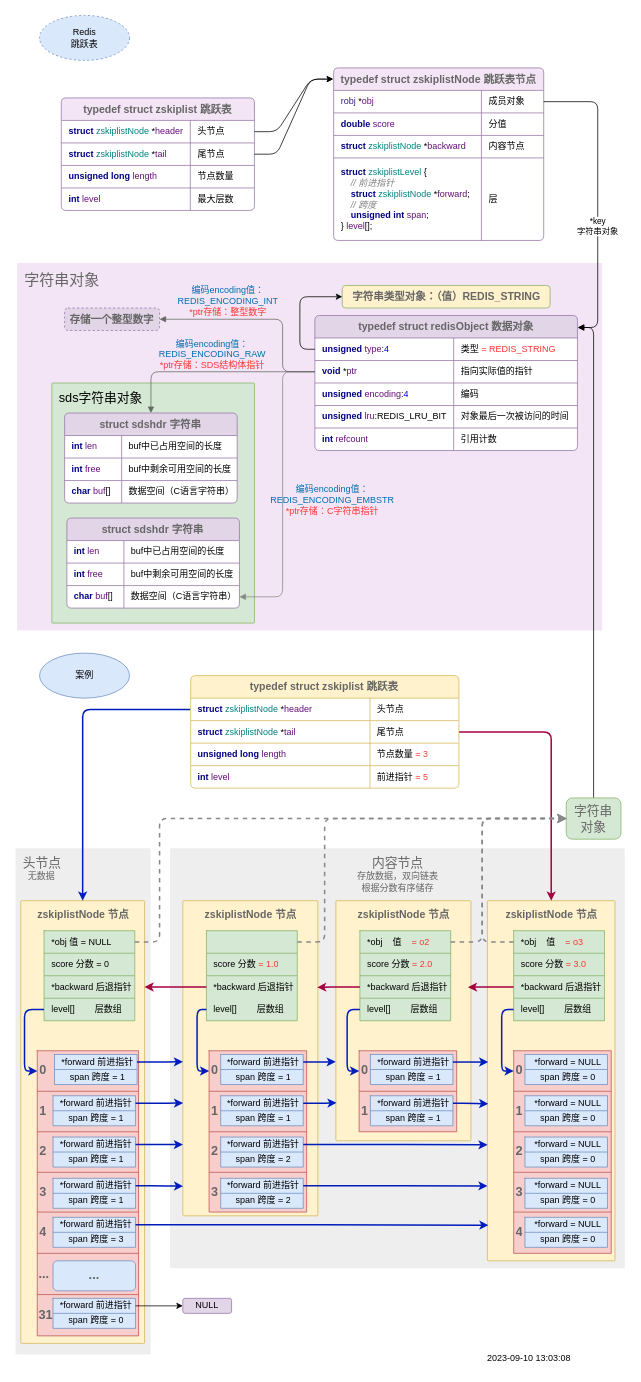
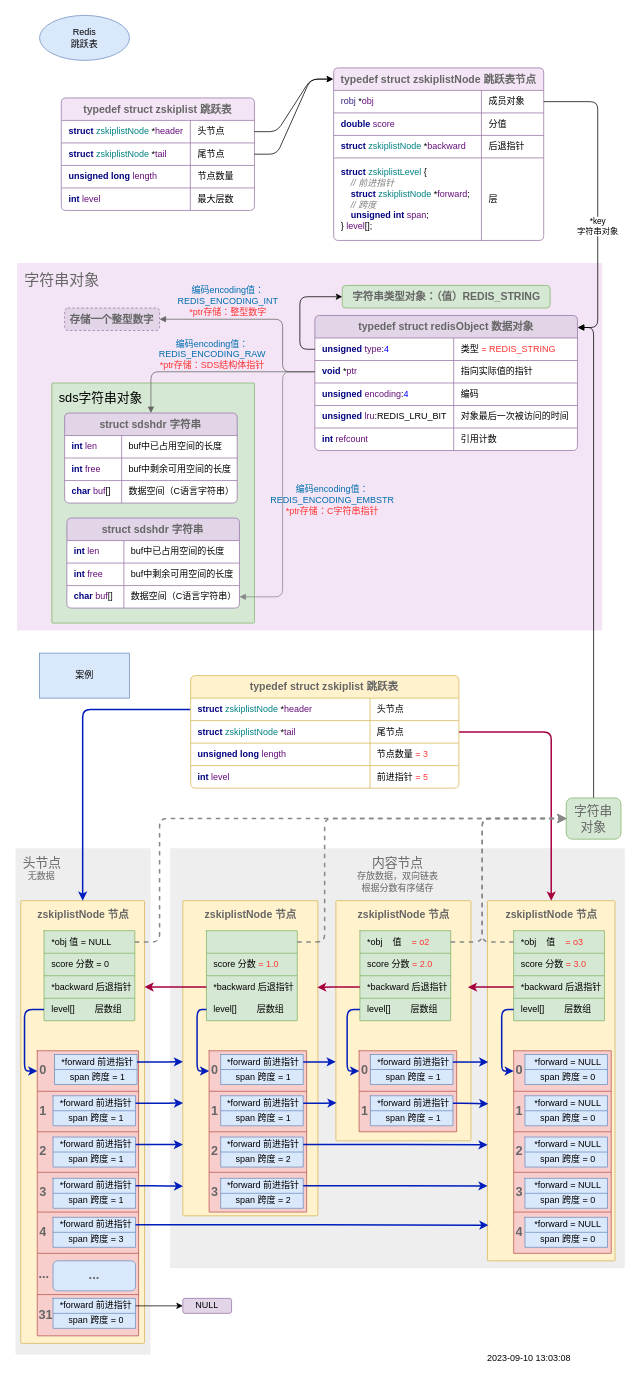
(84, 38) -> (84, 38)
(507, 147) -> (507, 147)
(446, 297) -> (446, 297)
(84, 675) -> (84, 675)
